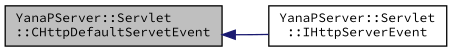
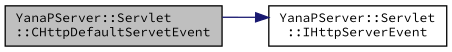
(252, 35) -> (239, 17)
